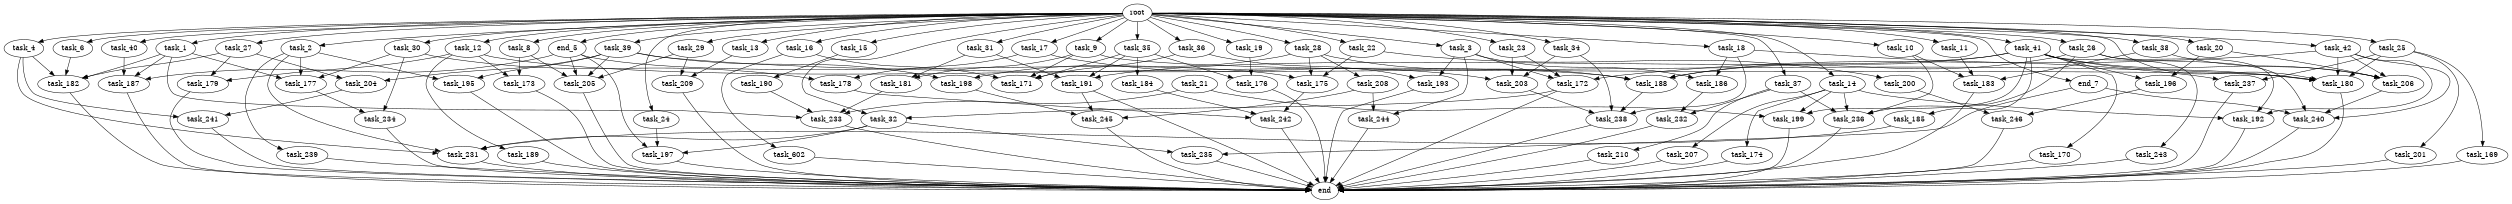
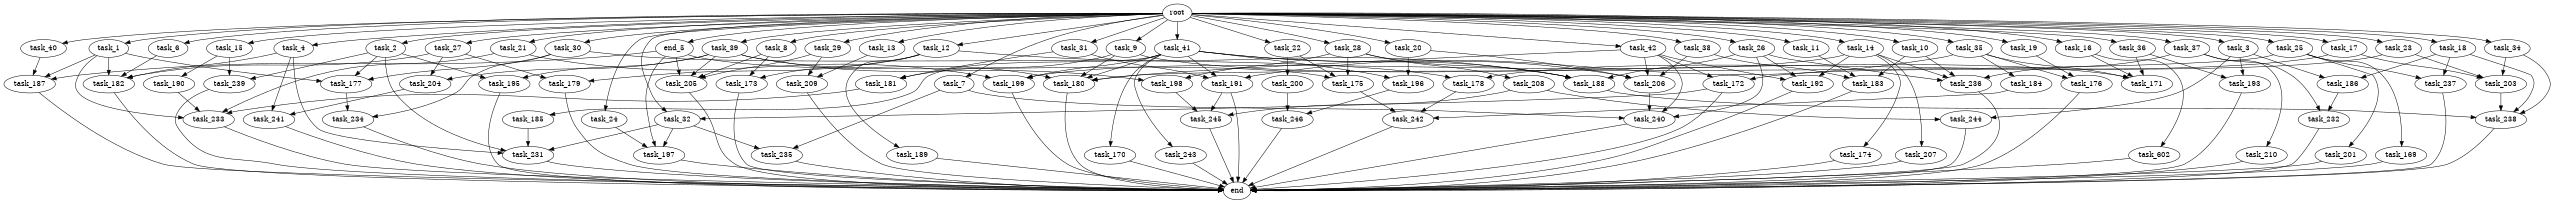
(1737, 21) -> (848, 19)
none -> (229, 64)
(1512, 66) -> none
(2089, 84) -> (954, 84)
